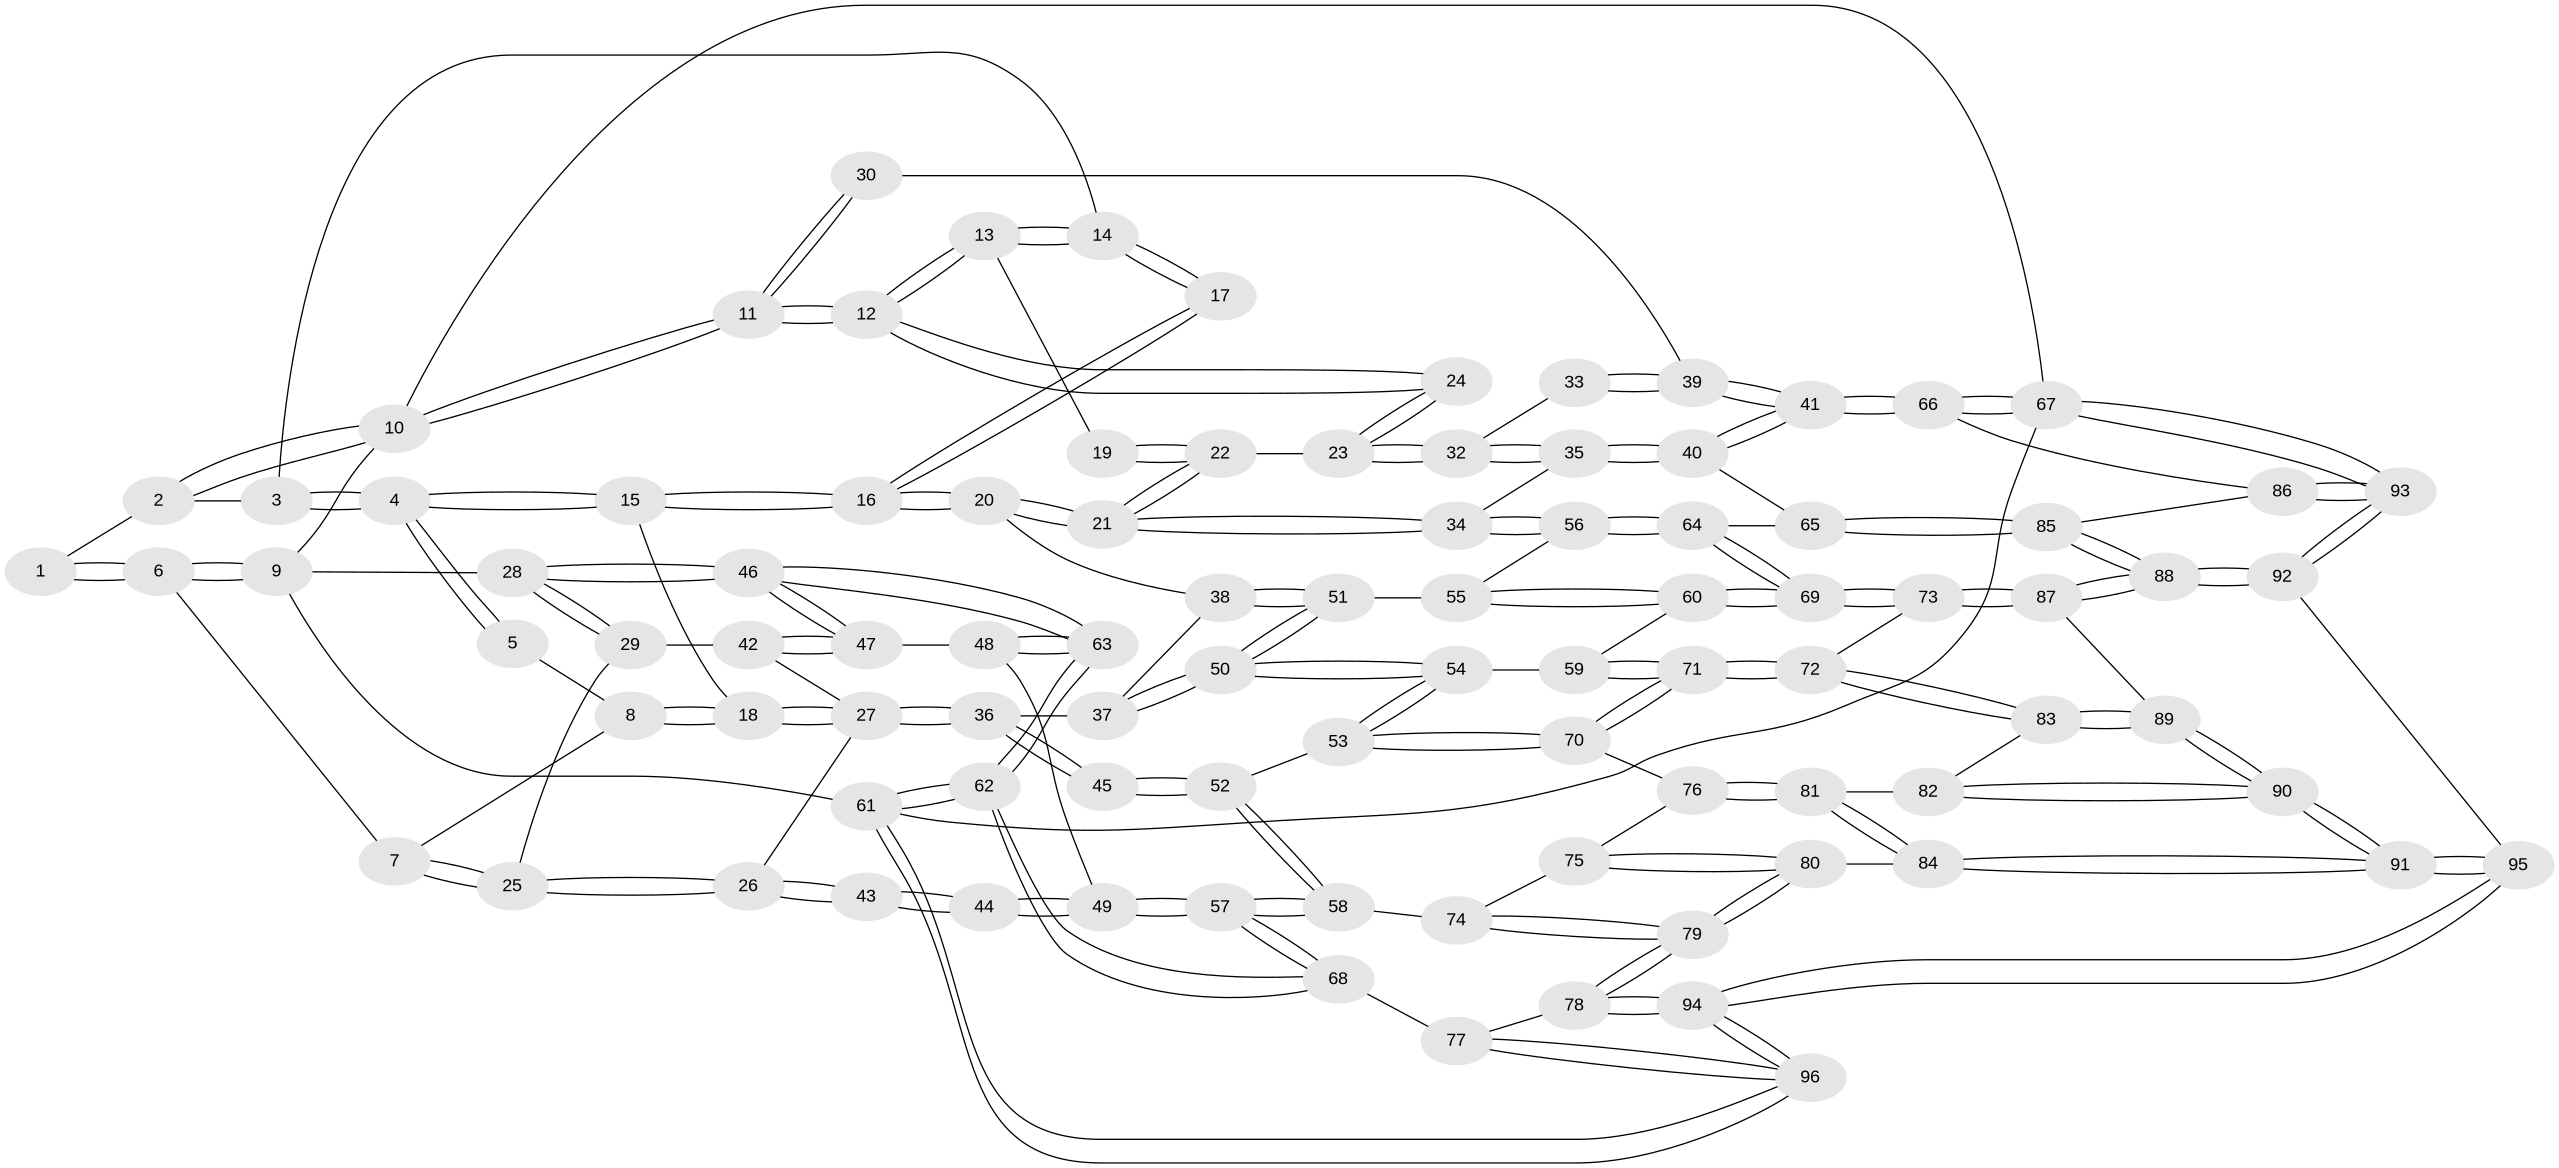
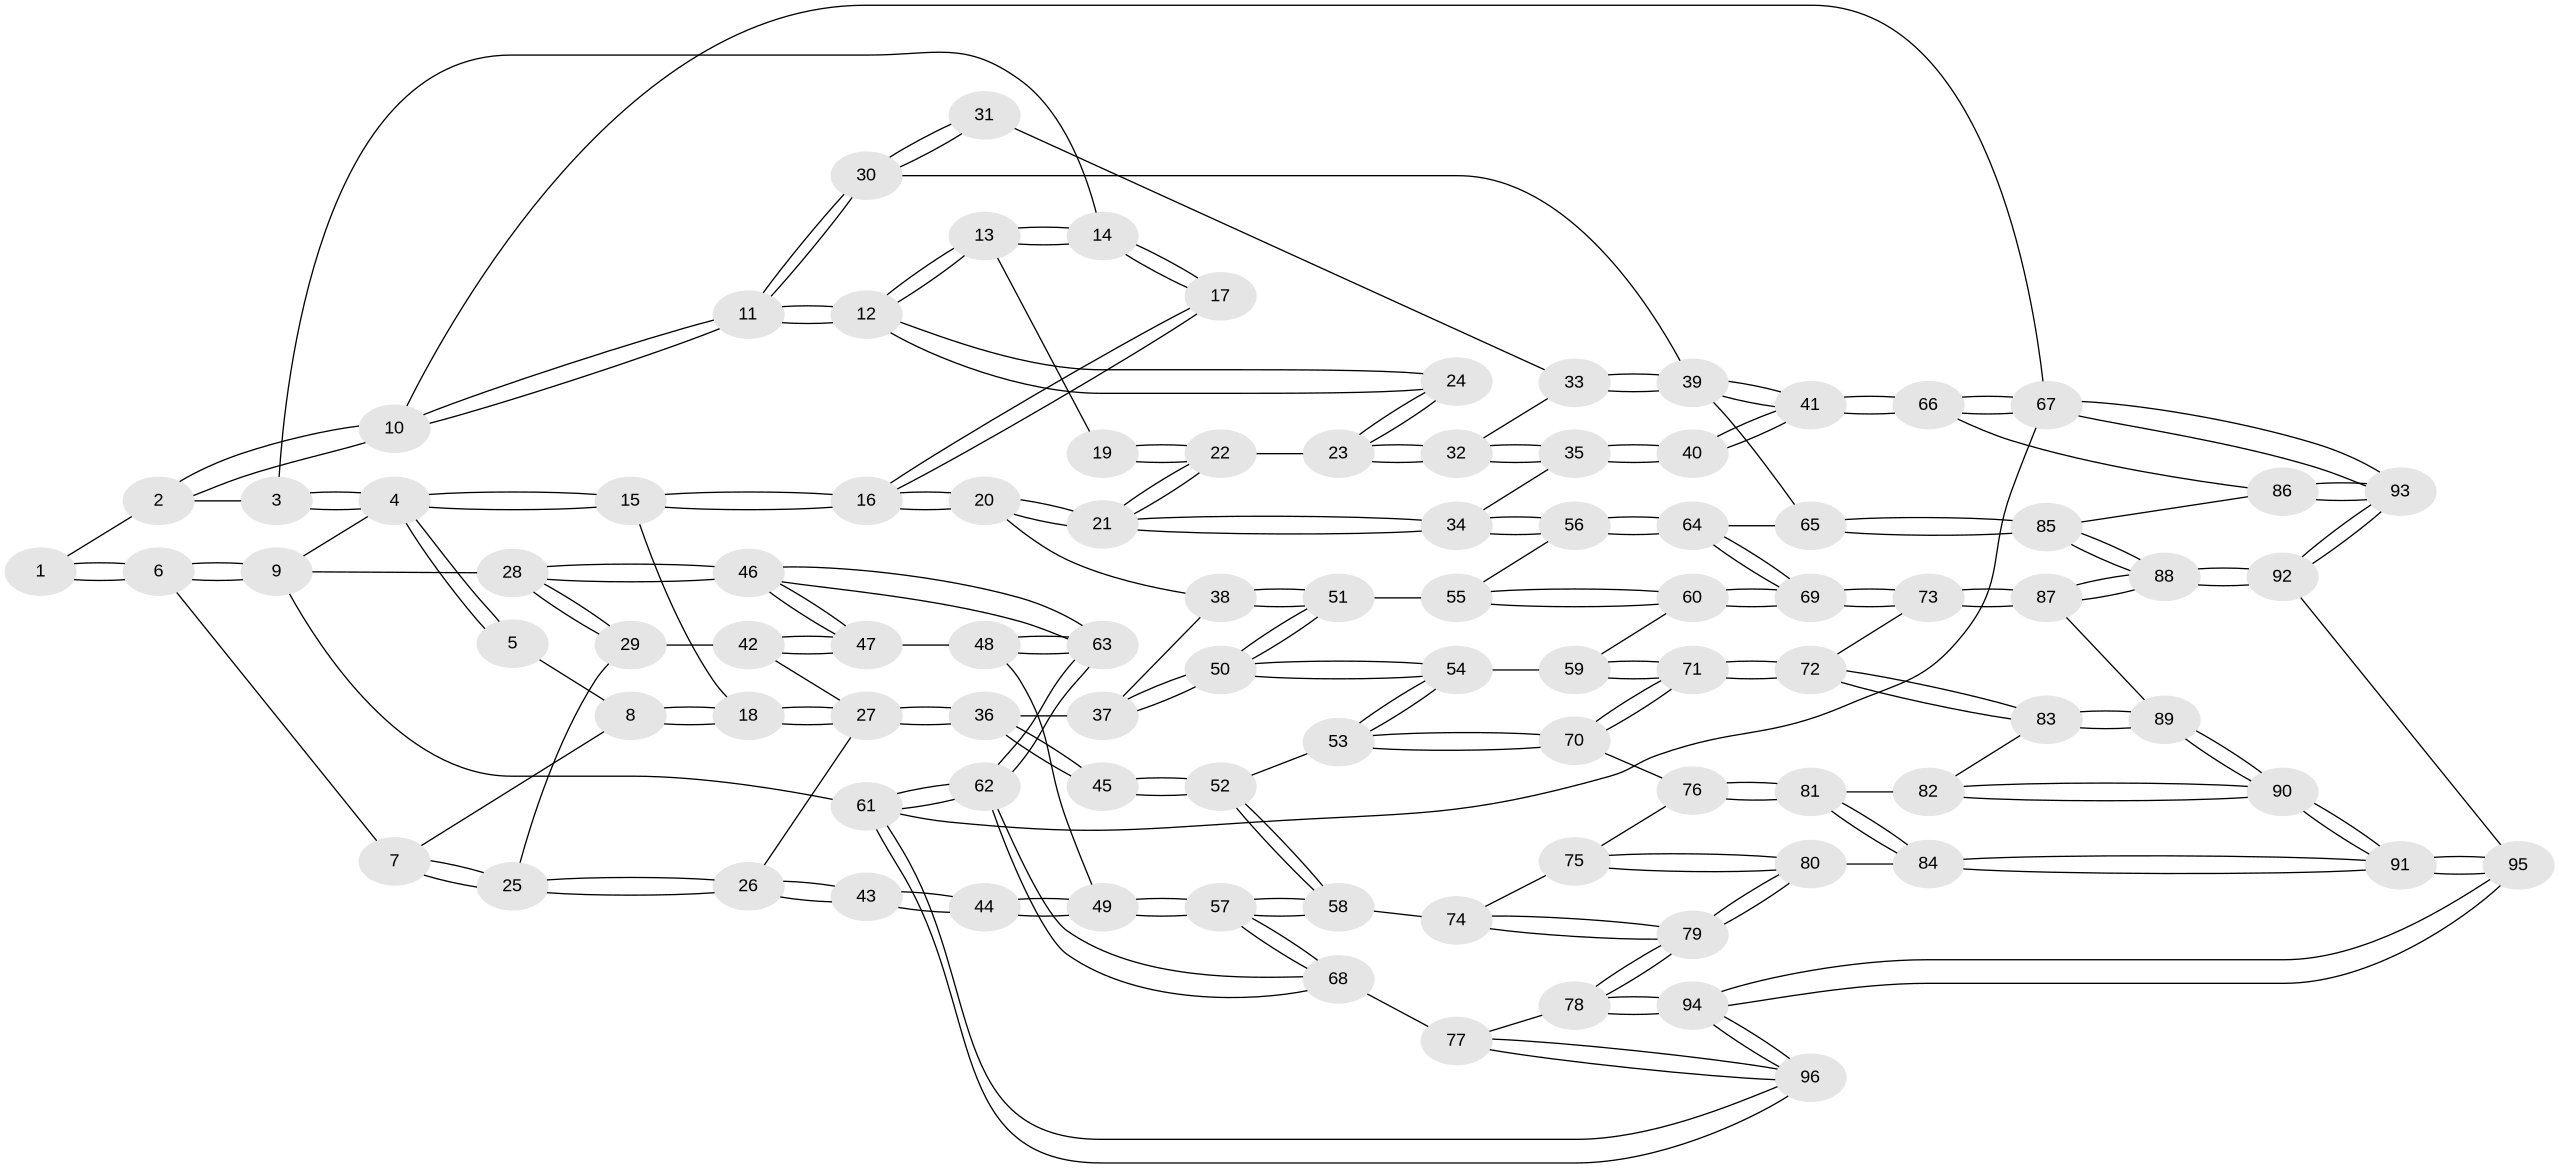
none -> (985, 115)
(1752, 490) -> (1756, 452)
(336, 501) -> (336, 536)
